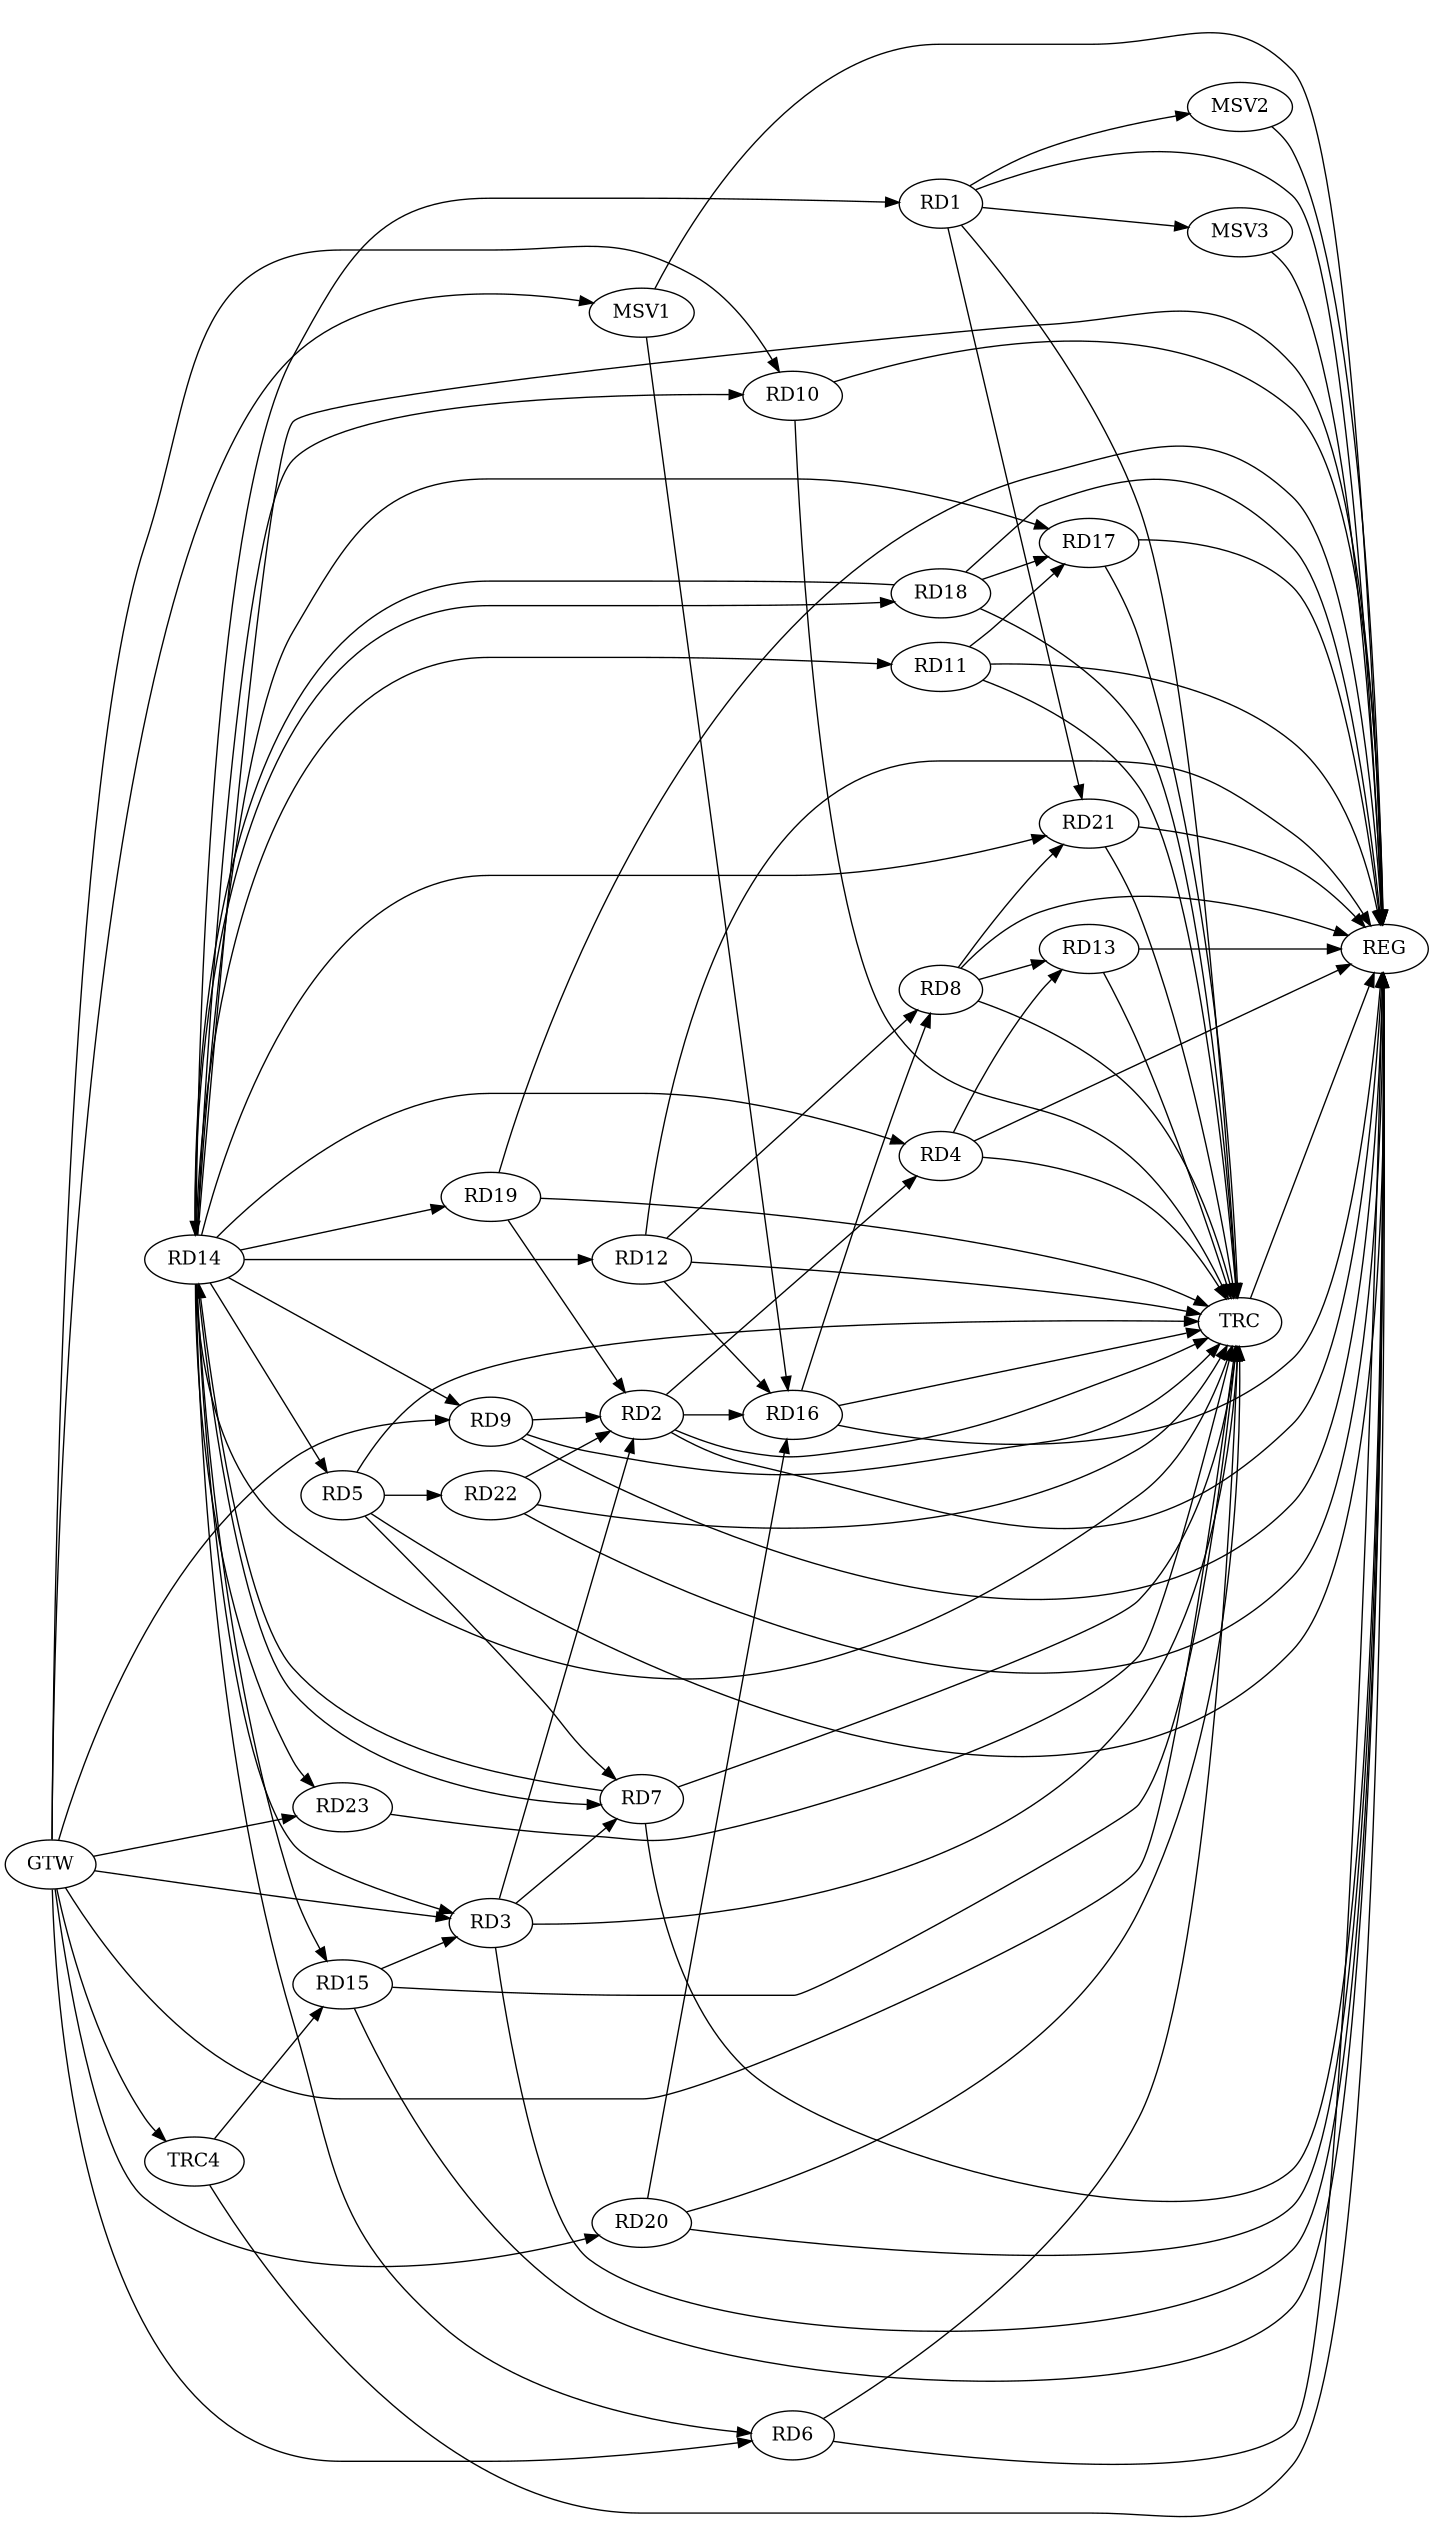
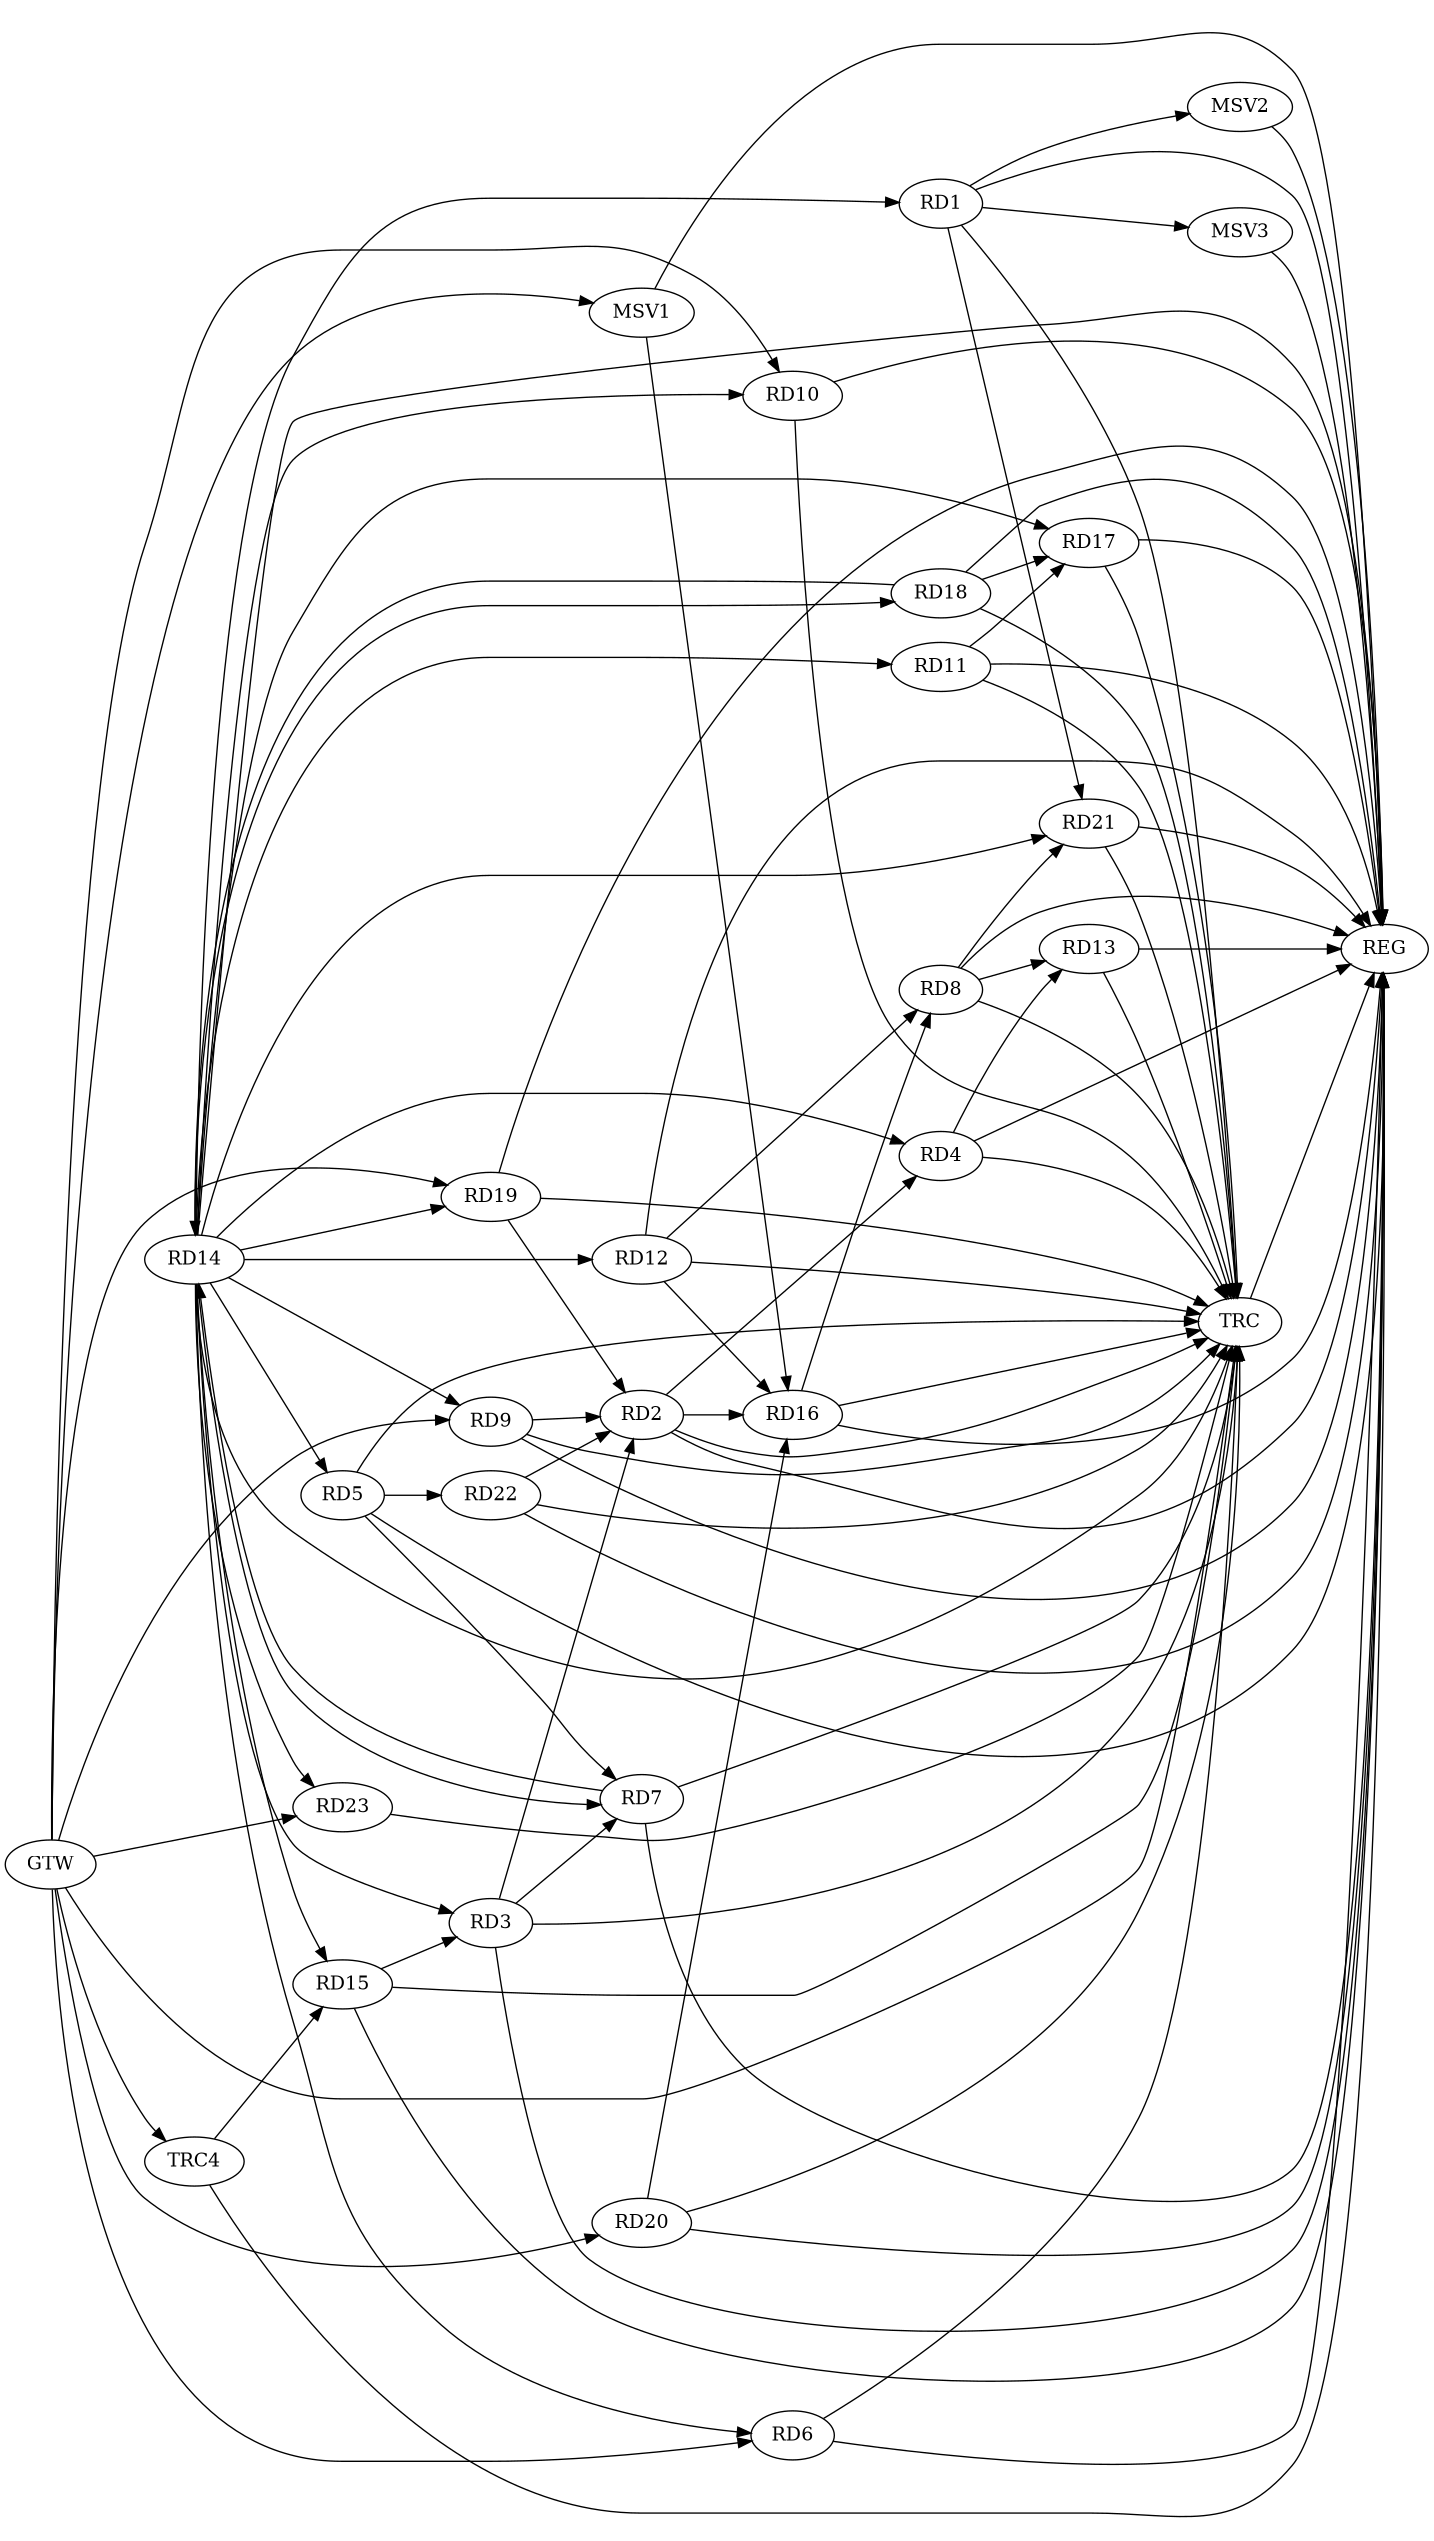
(274, 1896) -> (85, 1374)
